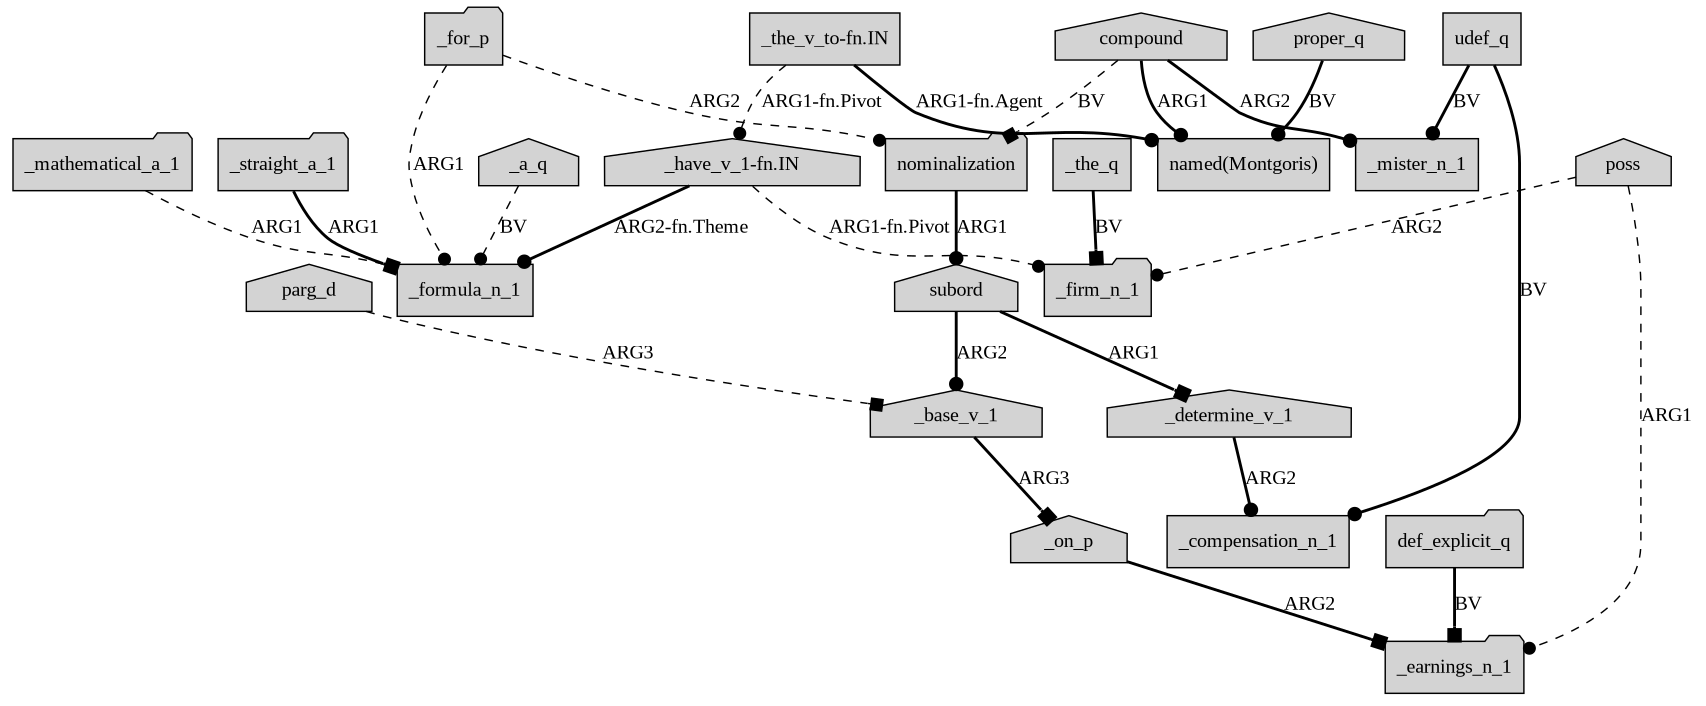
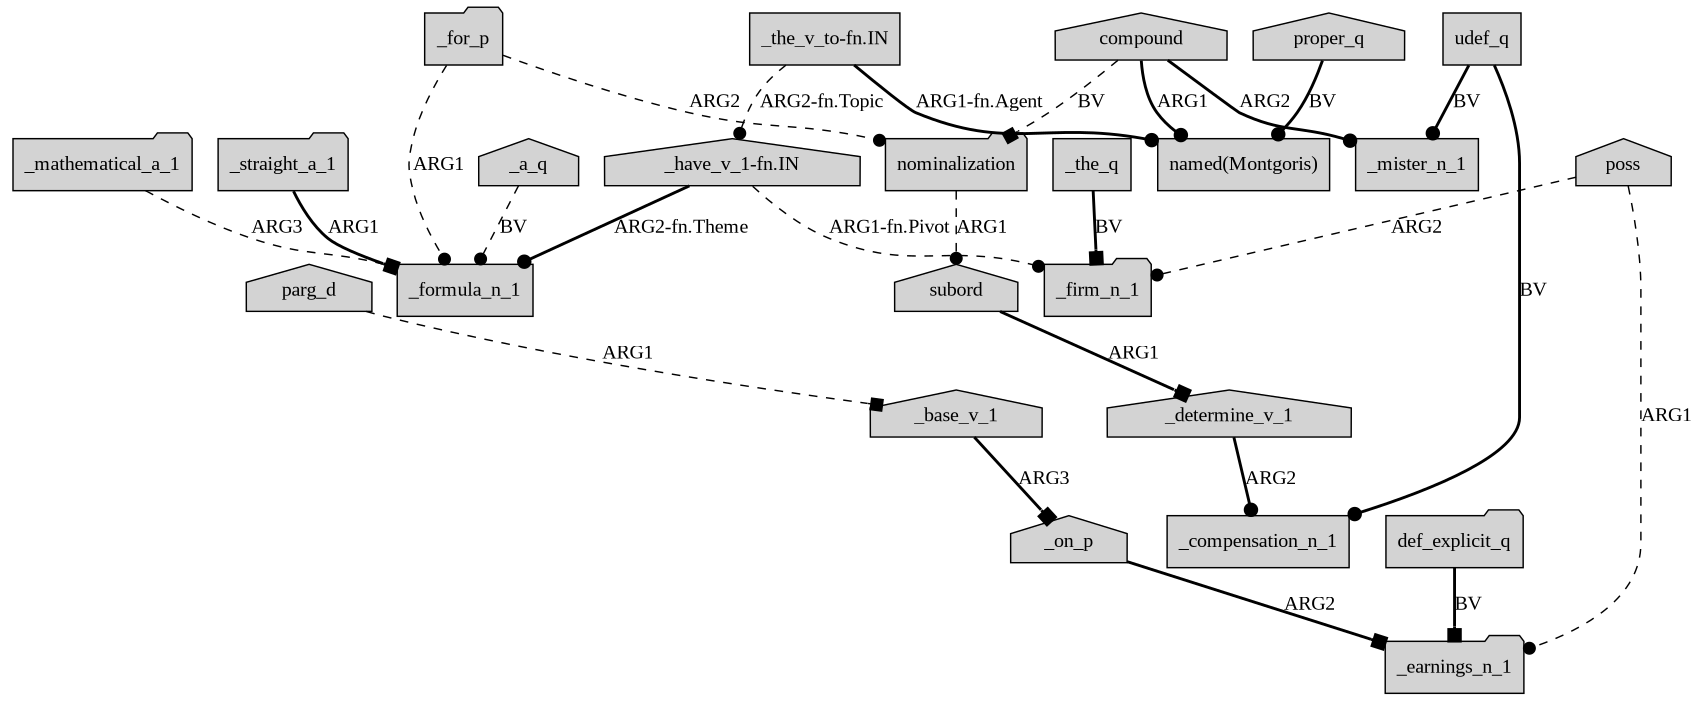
(822, 102) -> (822, 102)
(956, 222) -> (956, 222)
(277, 228) -> (277, 228)
(956, 345) -> none
(628, 353) -> (628, 353)
